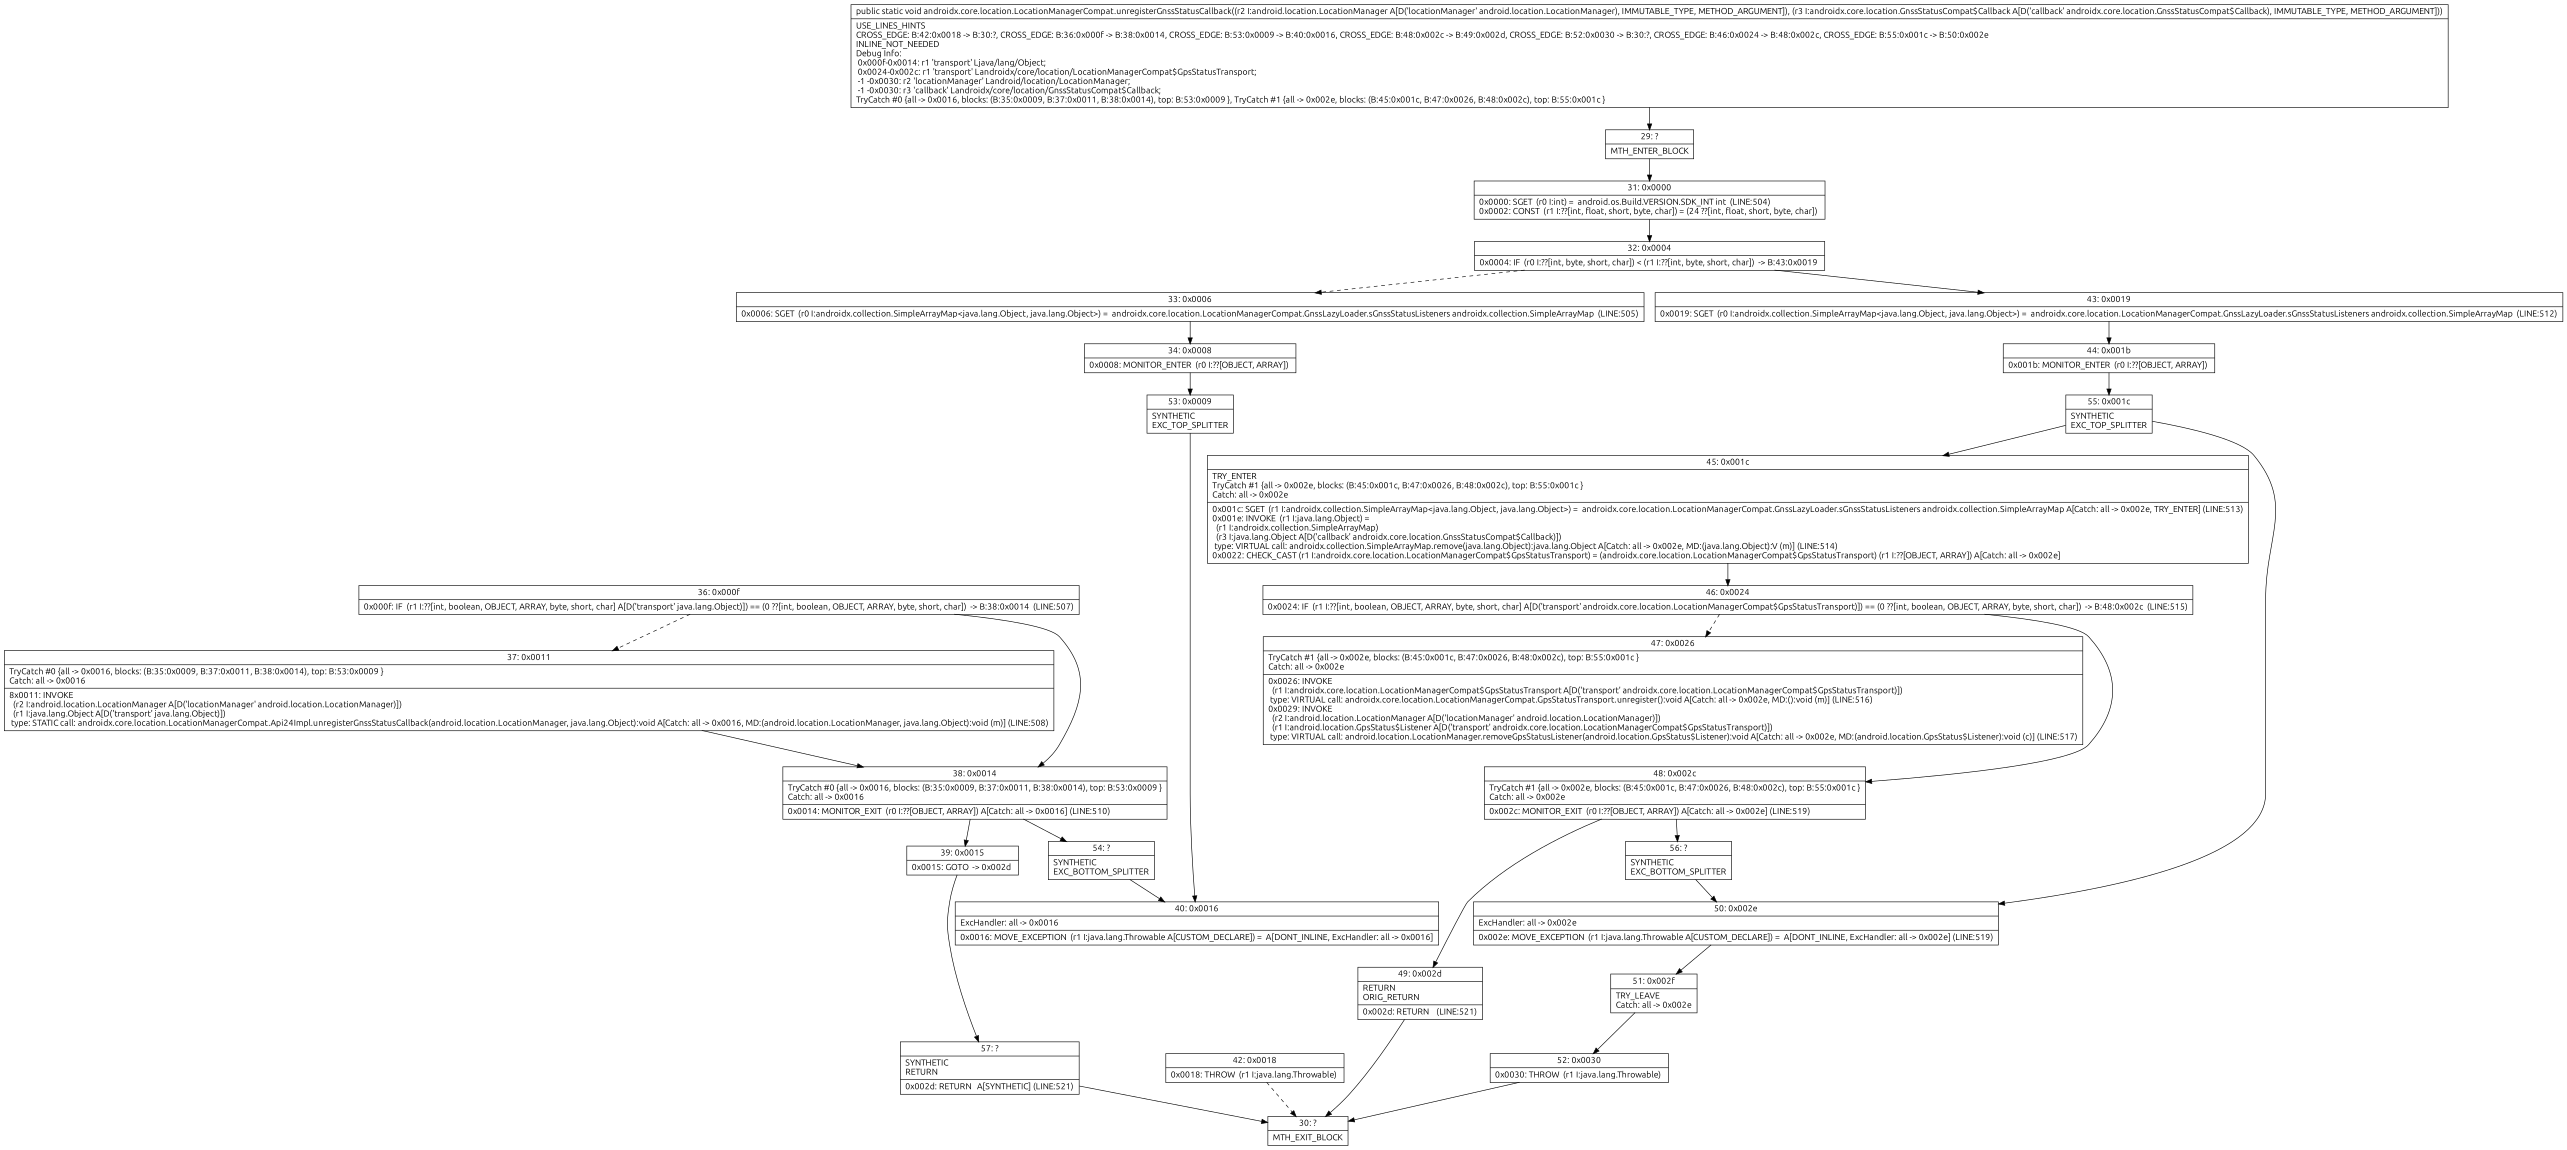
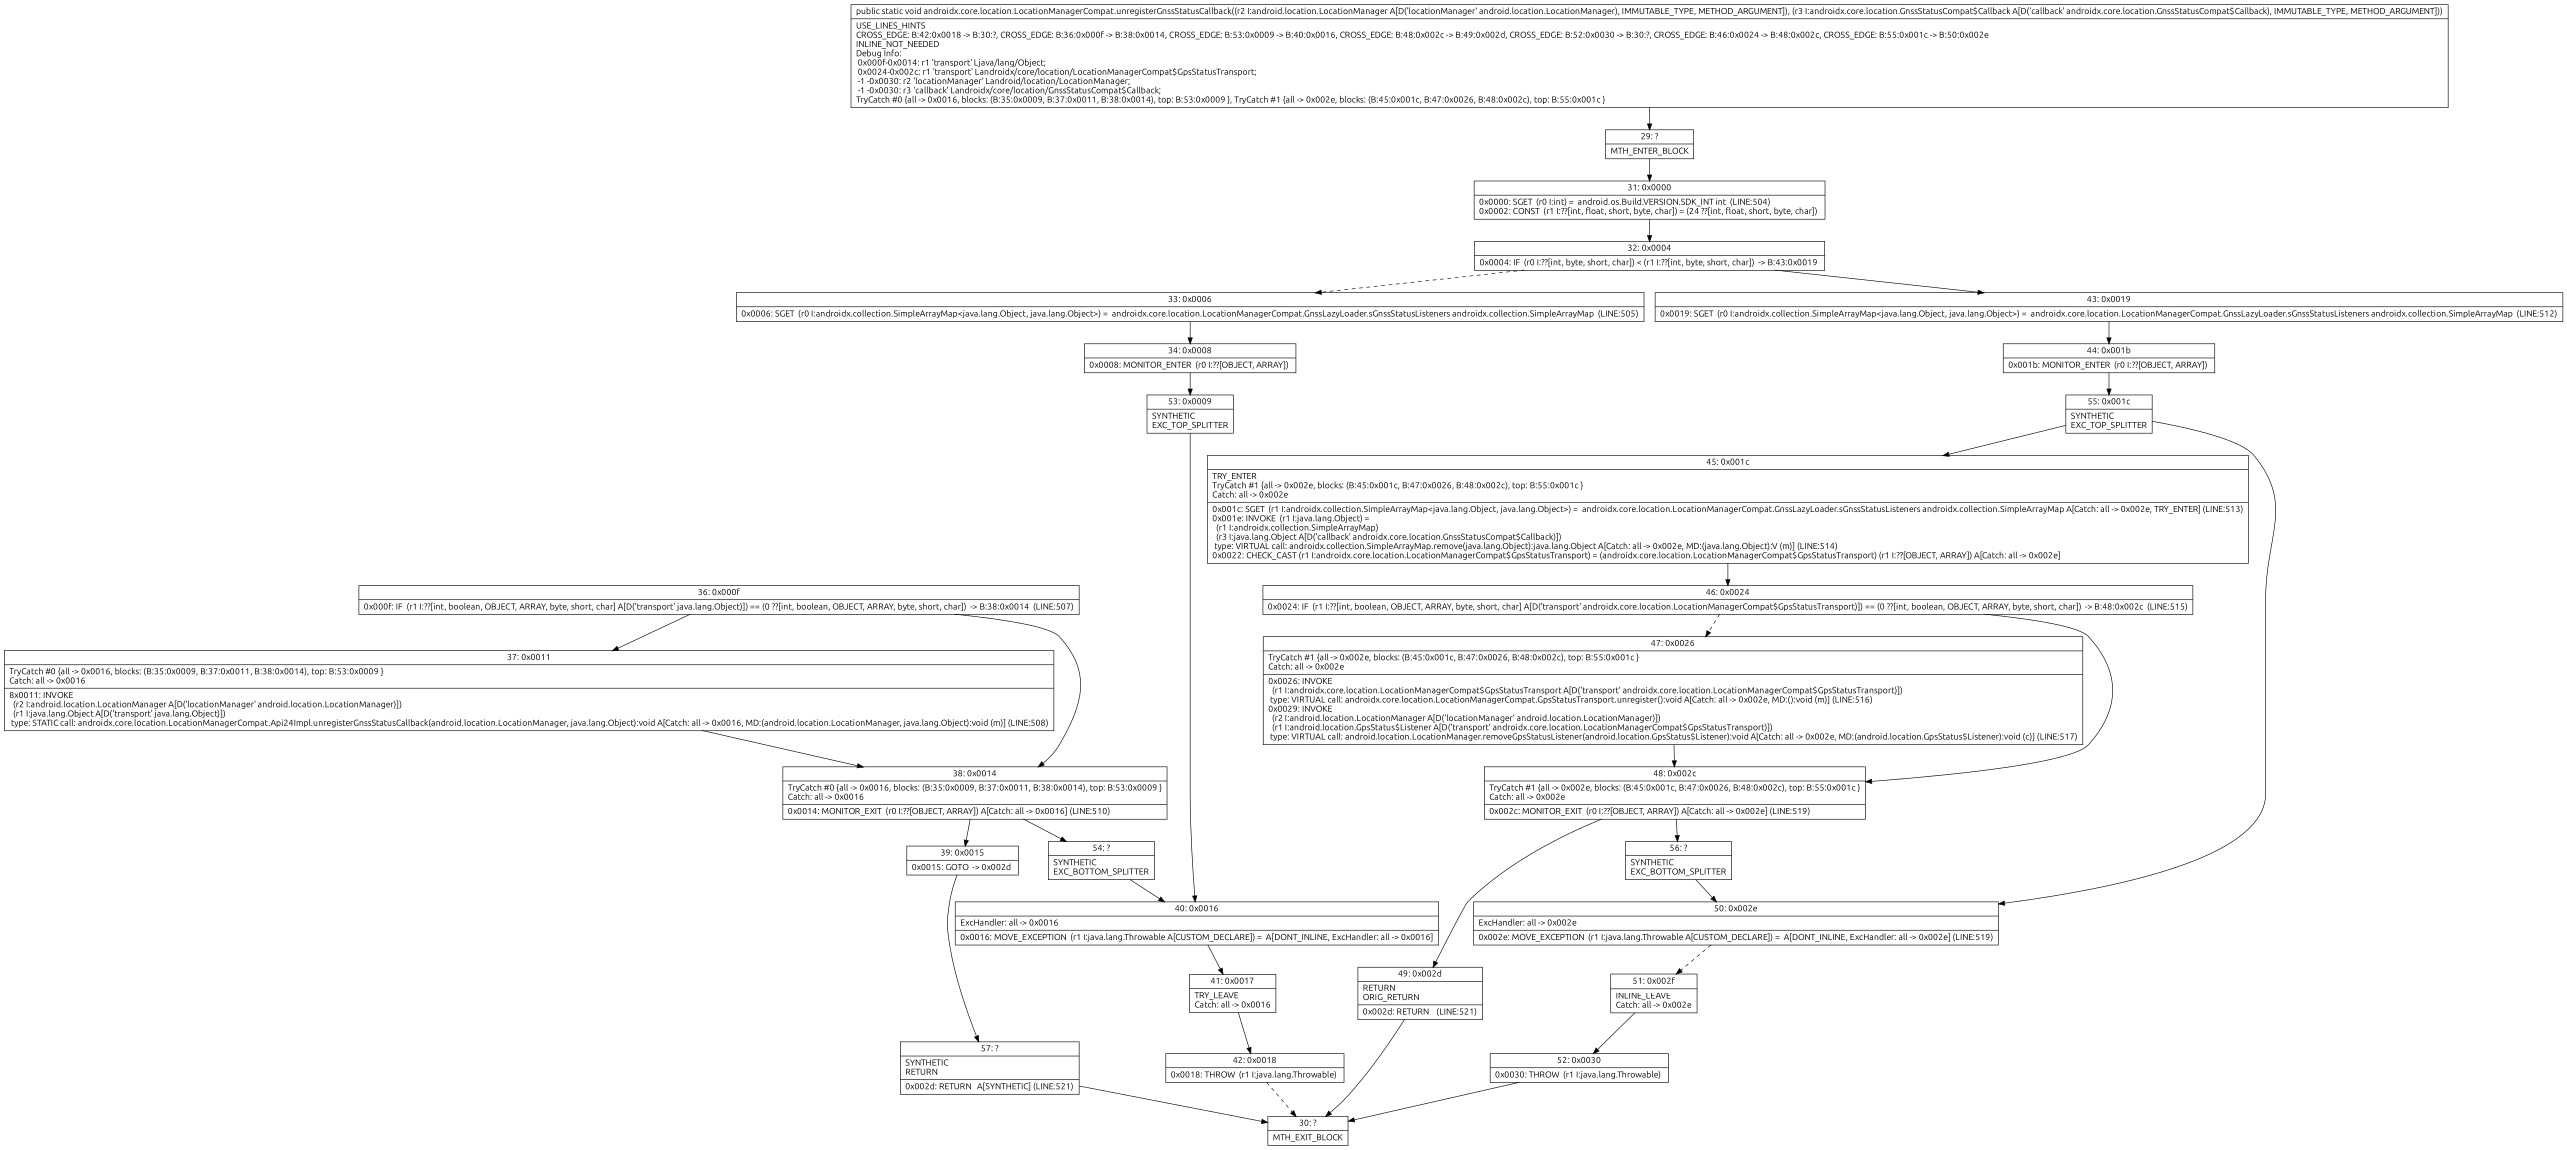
(654, 631) -> (654, 631)
none -> (1674, 753)
(1696, 957) -> (1696, 957)
none -> (1233, 993)
(1638, 996) -> (1643, 996)
